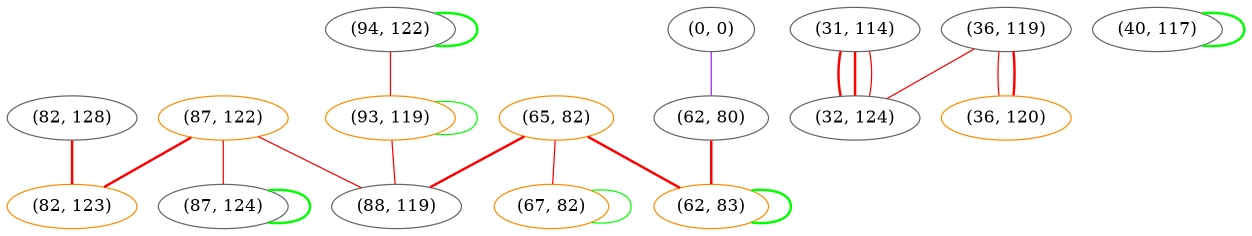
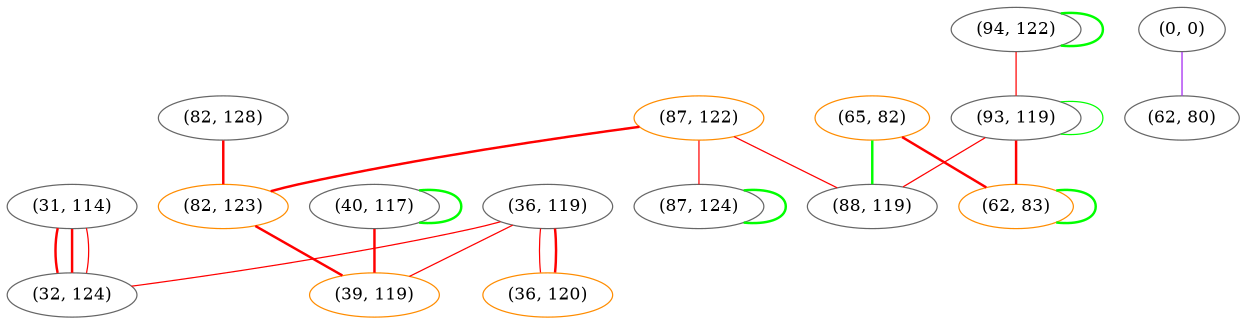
(390, 118) -> (1016, 118)
(477, 162) -> (872, 162)
(711, 162) -> (1016, 162)
(551, 206) -> none
none -> (374, 295)
